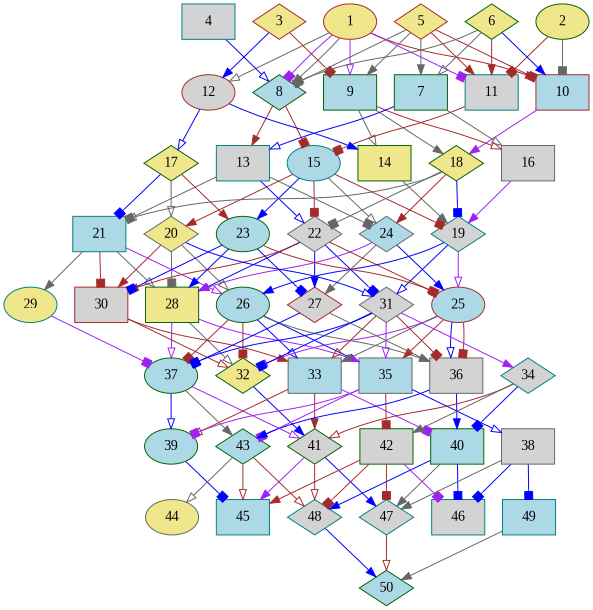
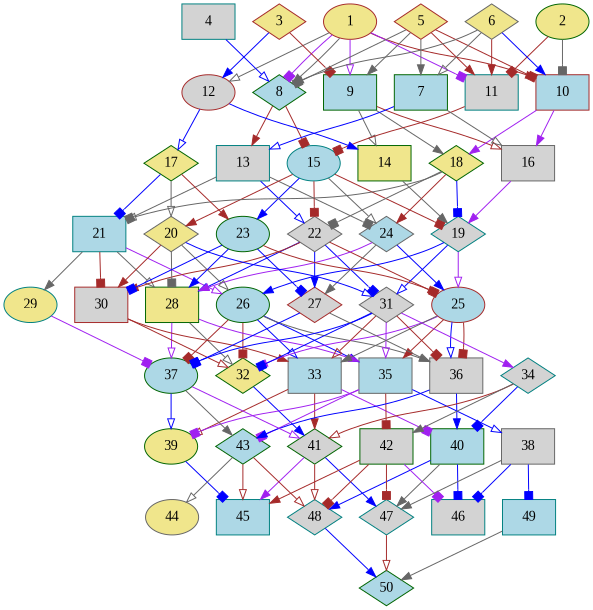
(492, 22) -> (492, 22)
none -> (547, 123)
(171, 446) -> (171, 446)
